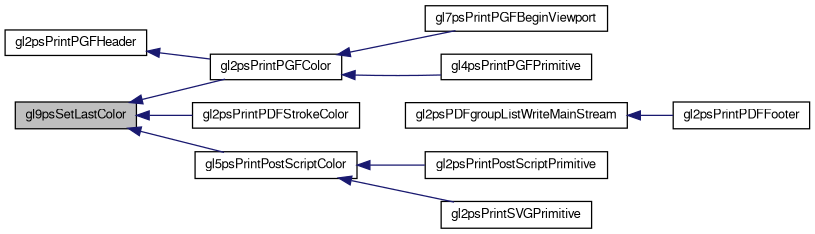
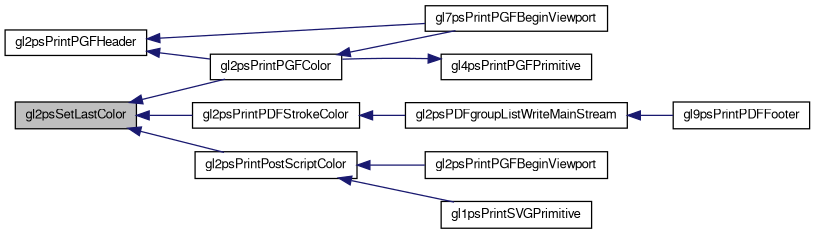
none -> (292, 31)
(398, 76) -> (385, 58)
(76, 115) -> (76, 115)
none -> (389, 115)
(741, 115) -> (741, 115)
(276, 165) -> (276, 165)
(516, 165) -> (516, 165)
(516, 215) -> (516, 215)
